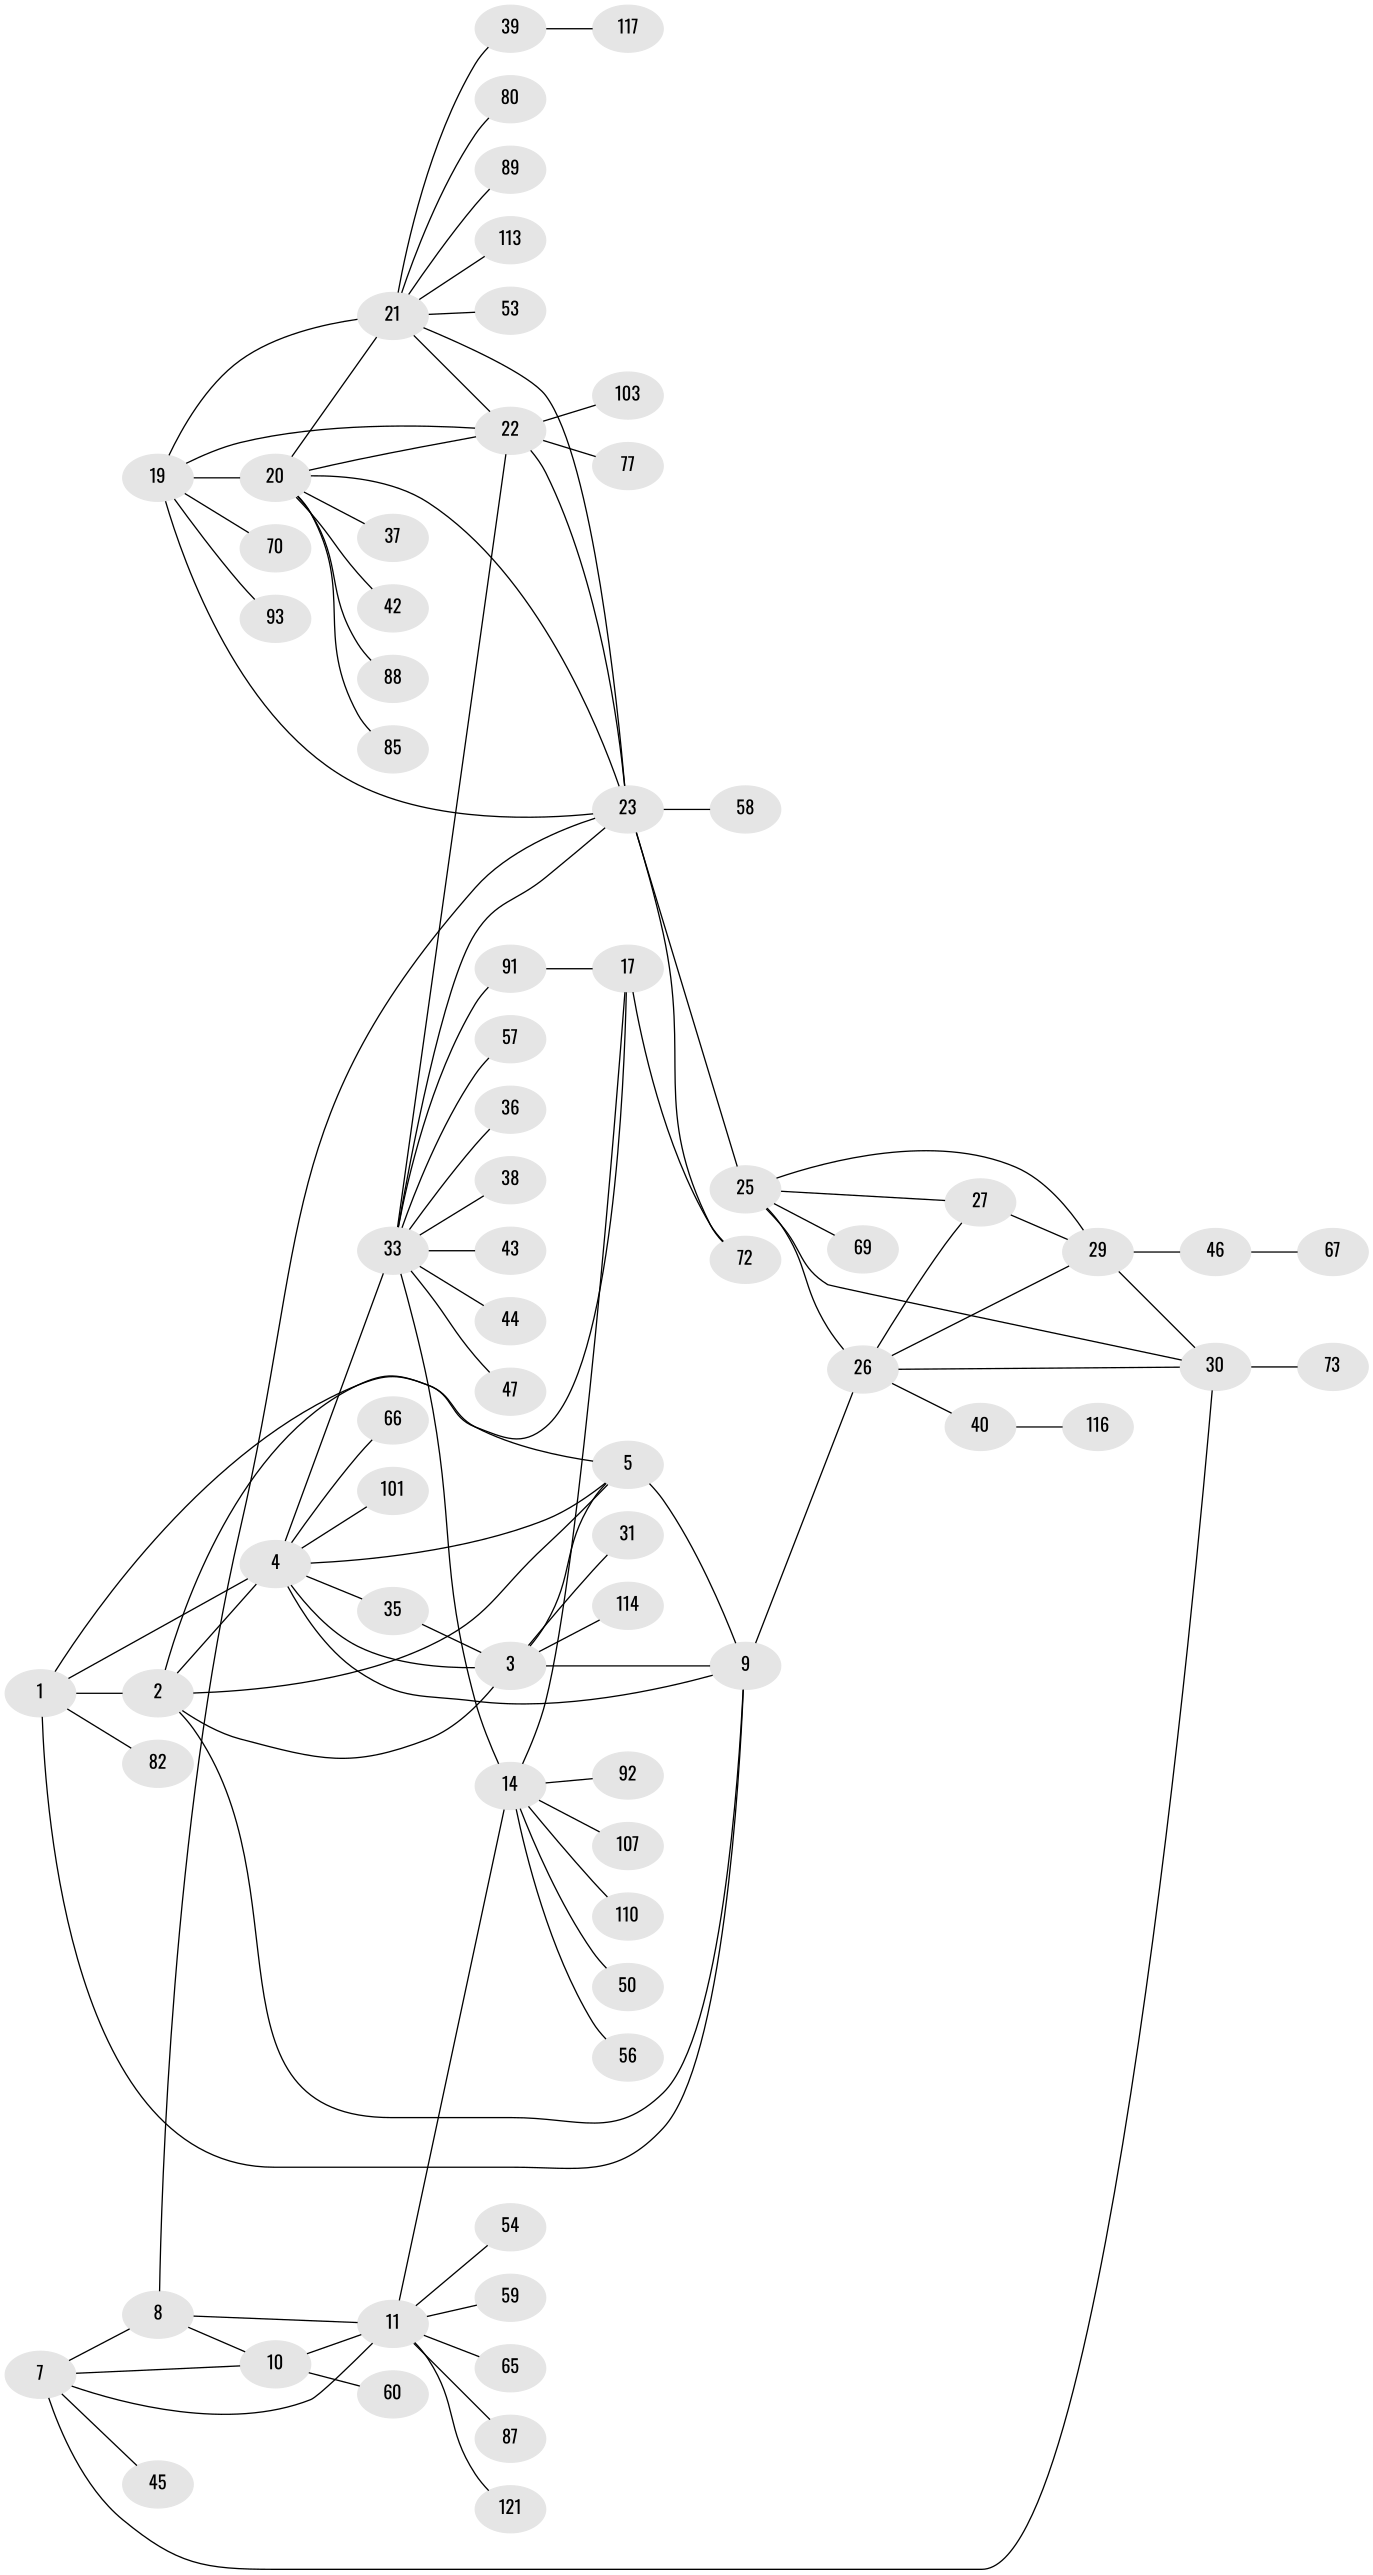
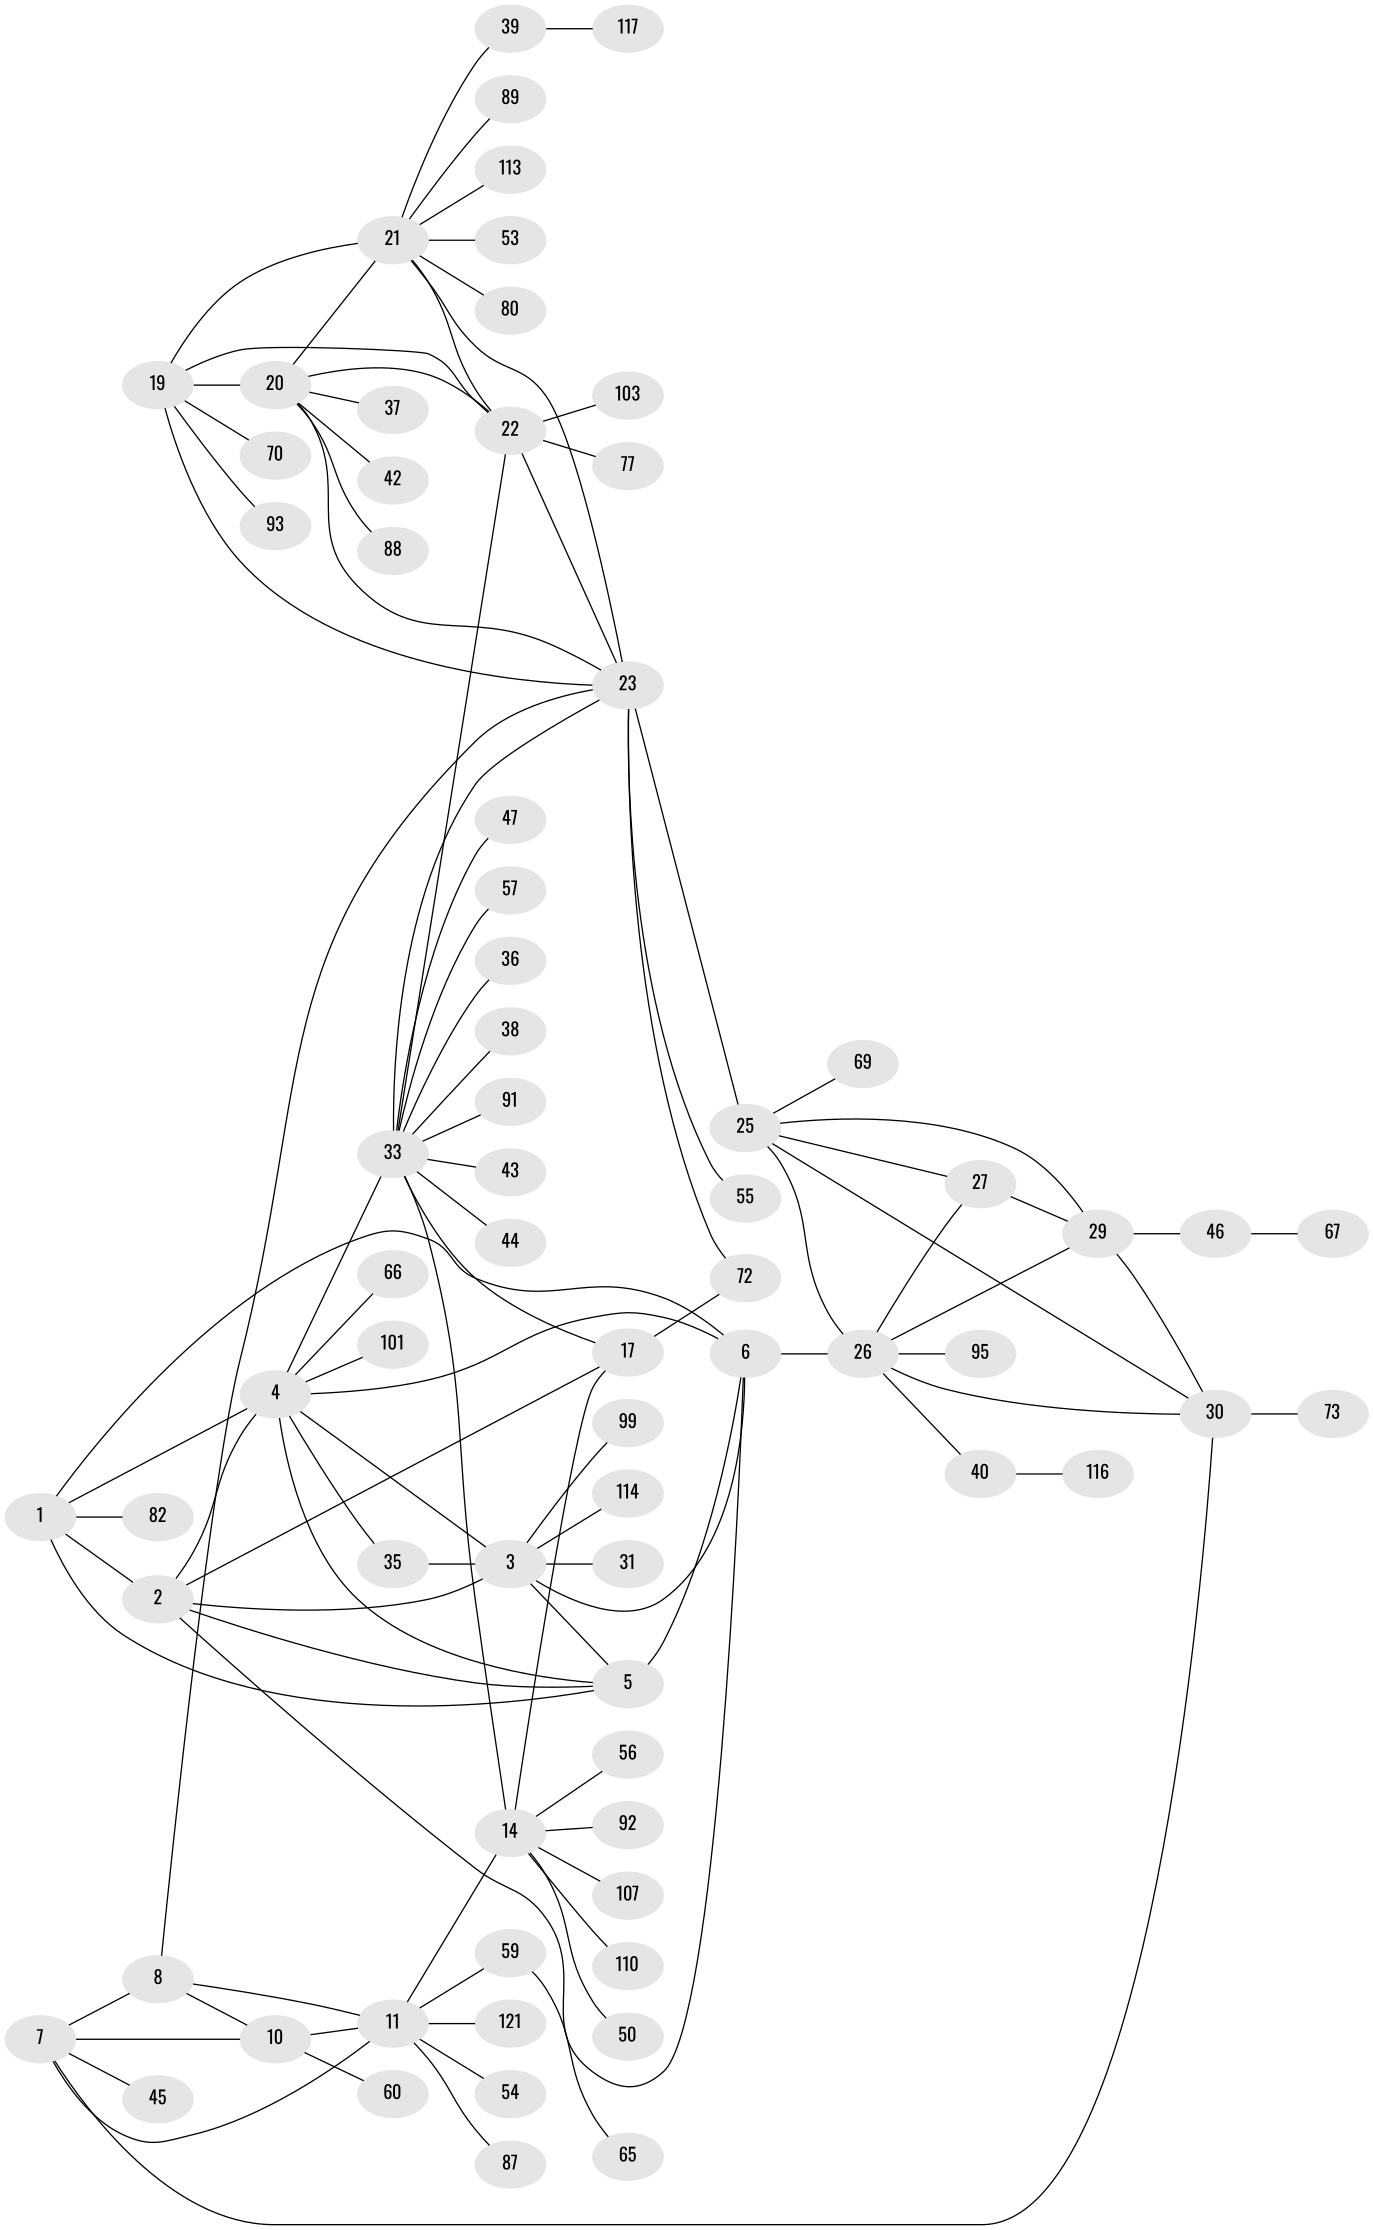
(393, 749) -> none
(745, 809) -> (745, 1198)
(569, 969) -> (496, 1294)
none -> (980, 1354)
none -> (628, 1423)
(745, 1666) -> (745, 1354)
(452, 2346) -> (574, 2067)
